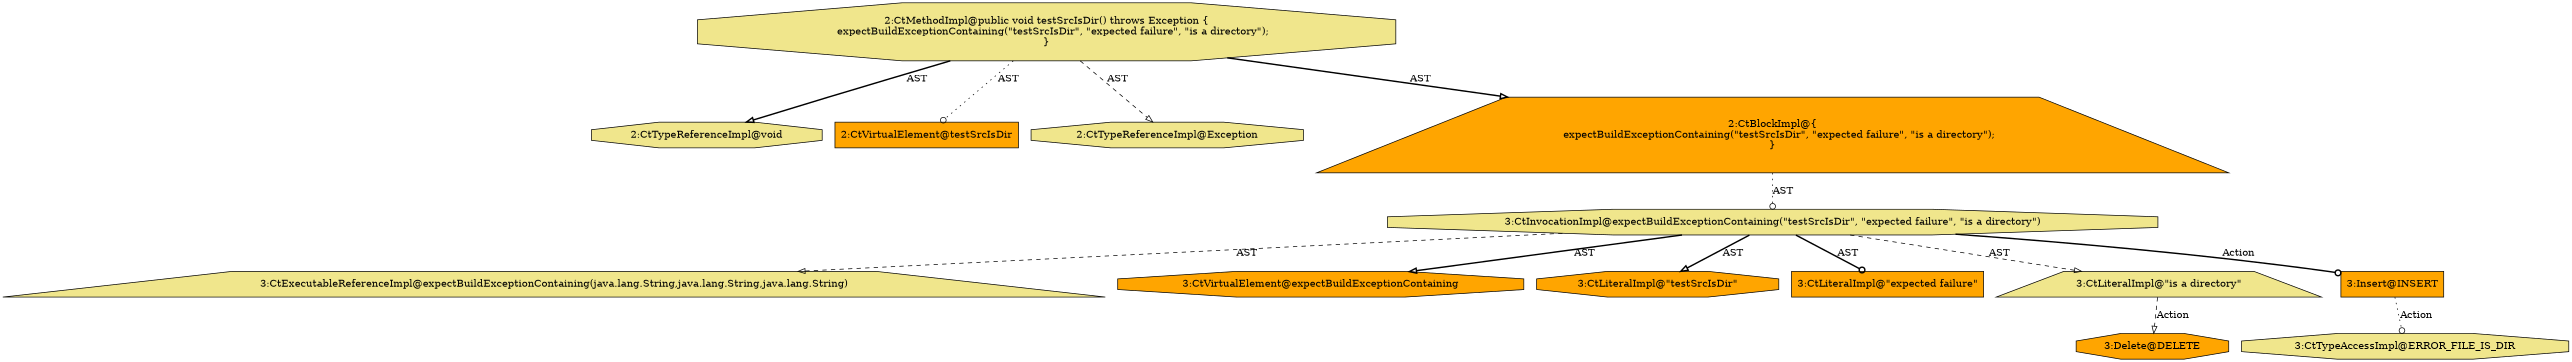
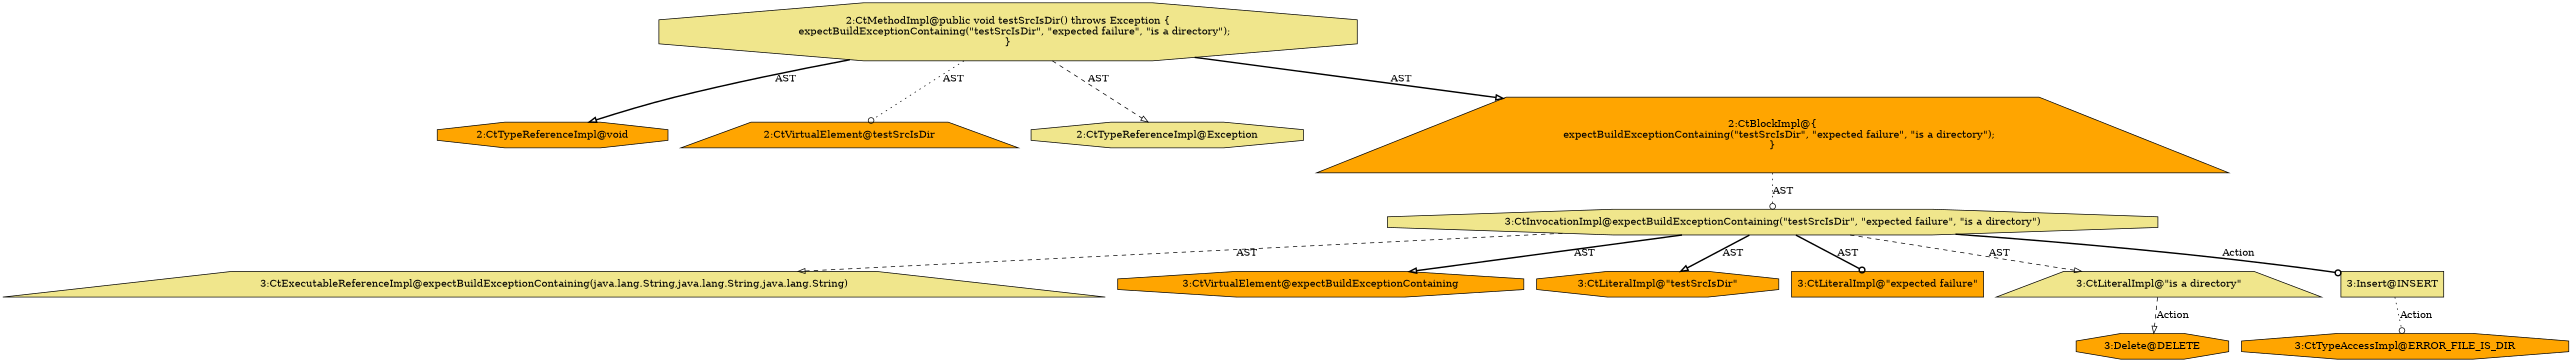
(707, 135) -> (553, 135)
(927, 135) -> (850, 135)
(2392, 284) -> (2392, 284)
(2405, 346) -> (2405, 346)
